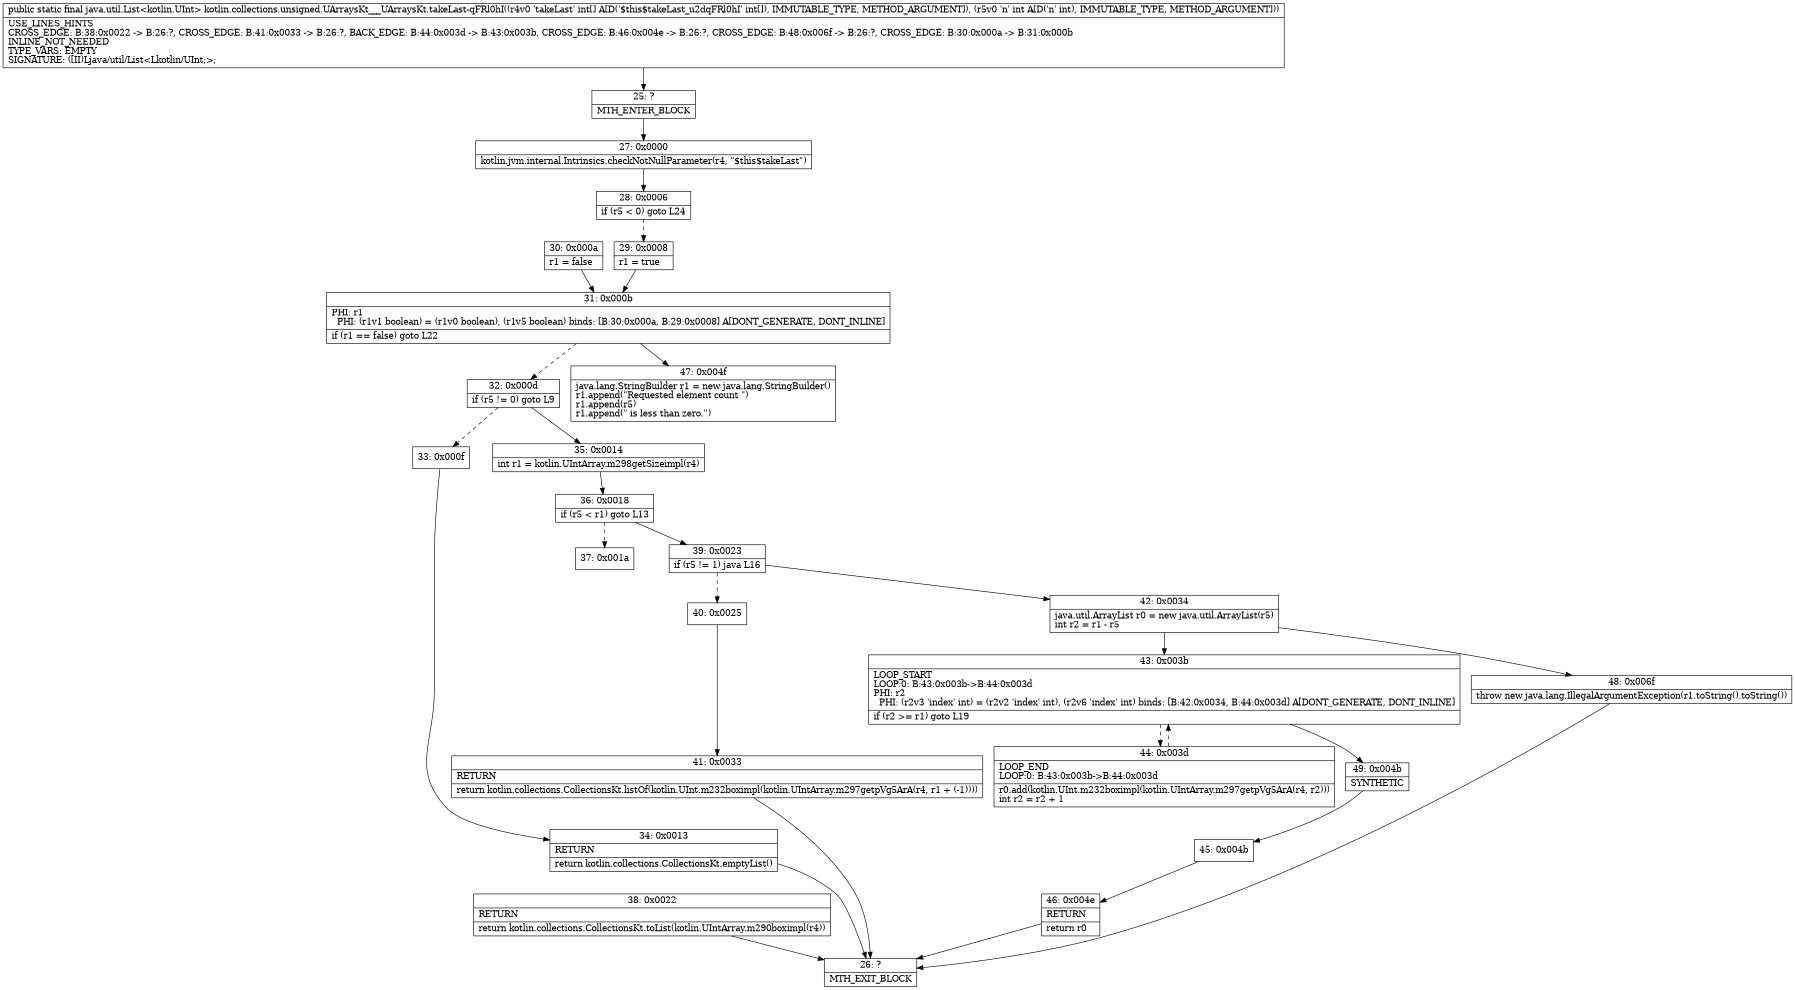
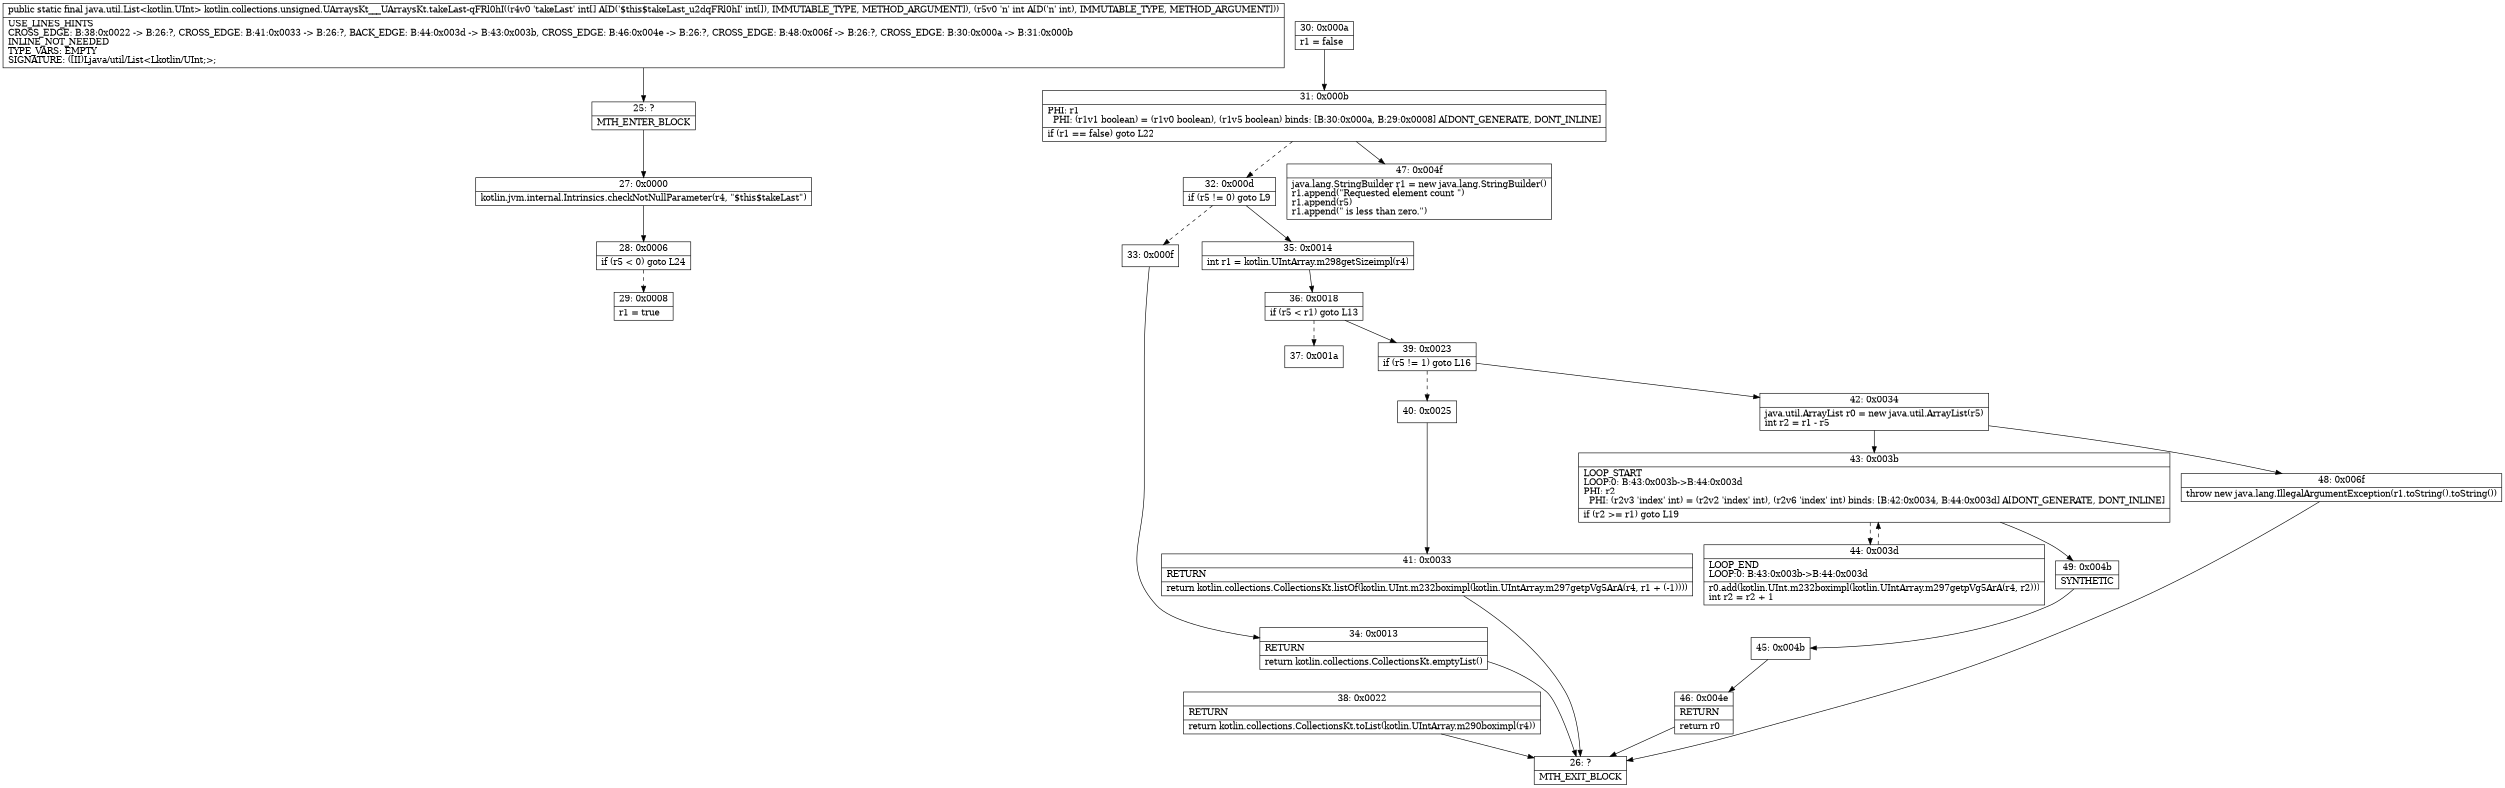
(631, 278) -> none
(717, 565) -> (1427, 363)
